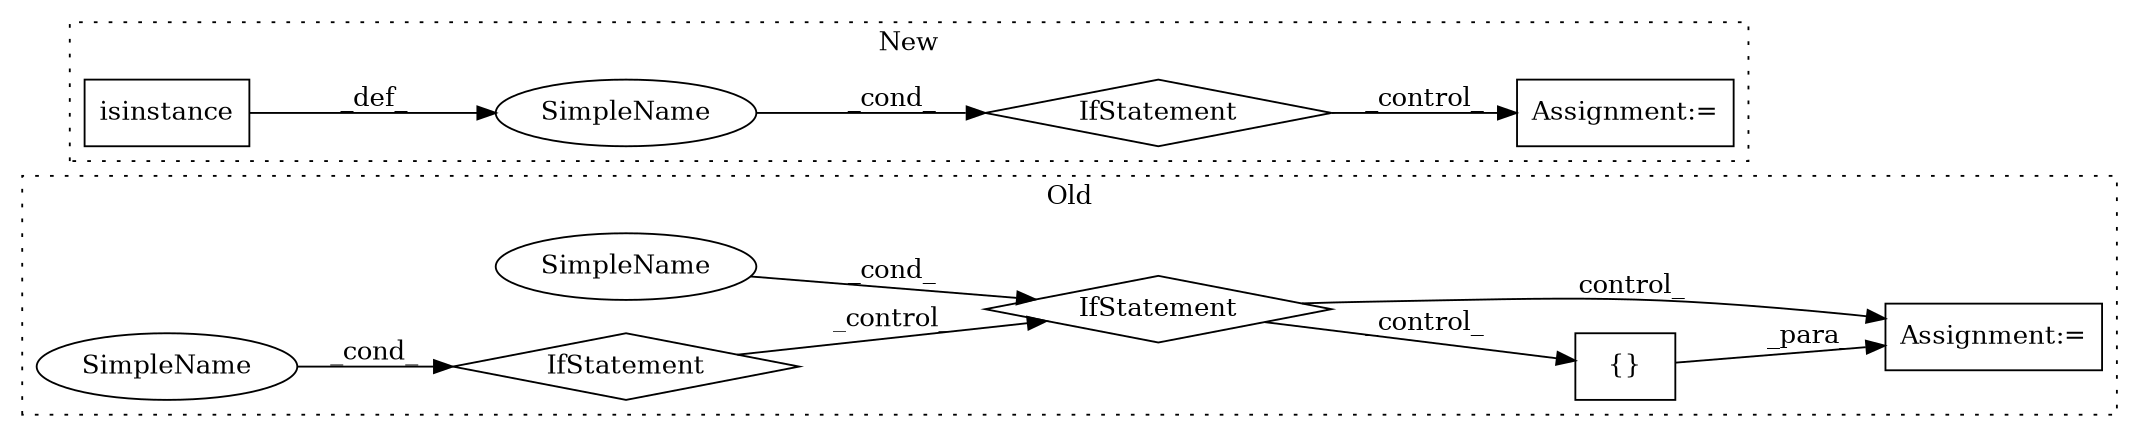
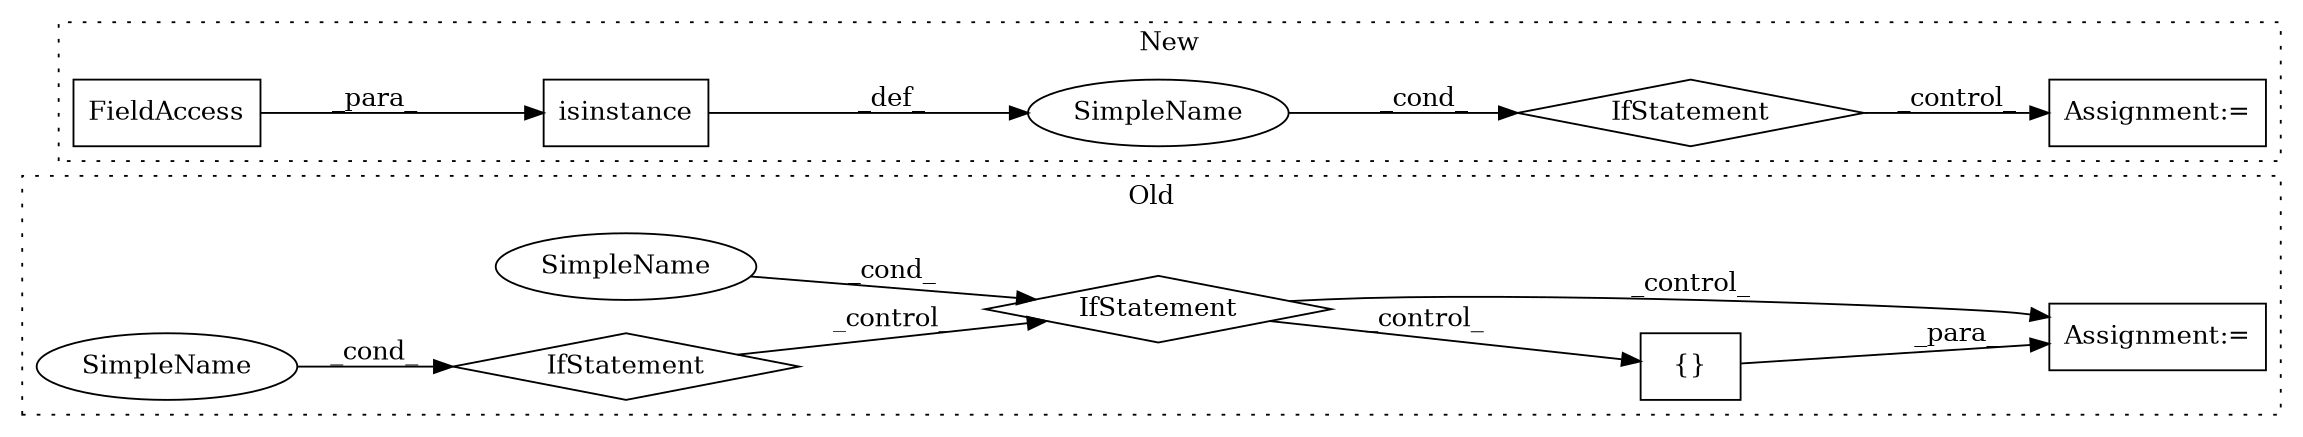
none -> (167, 113)
